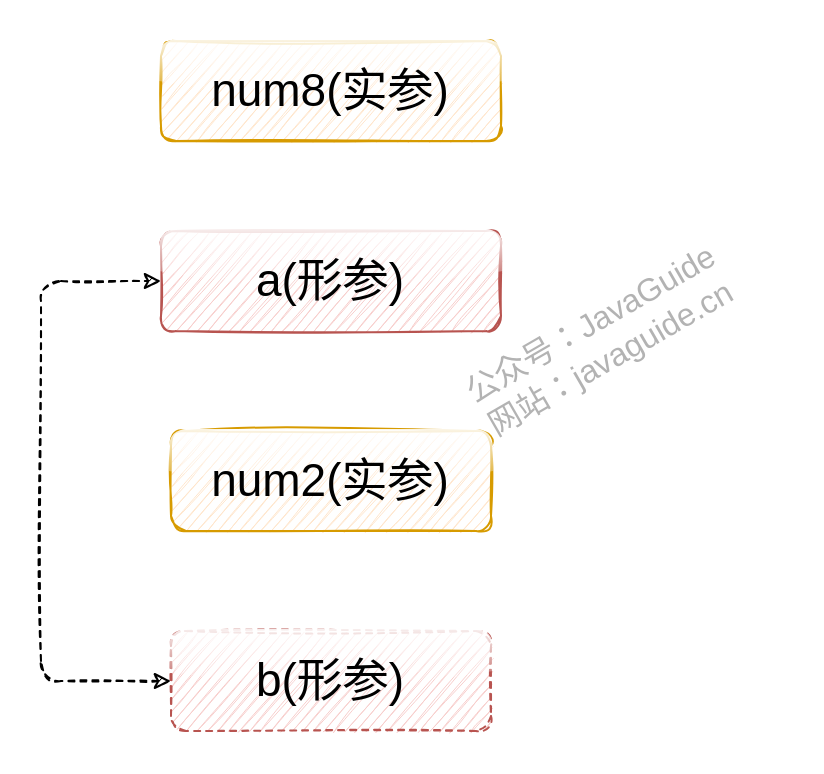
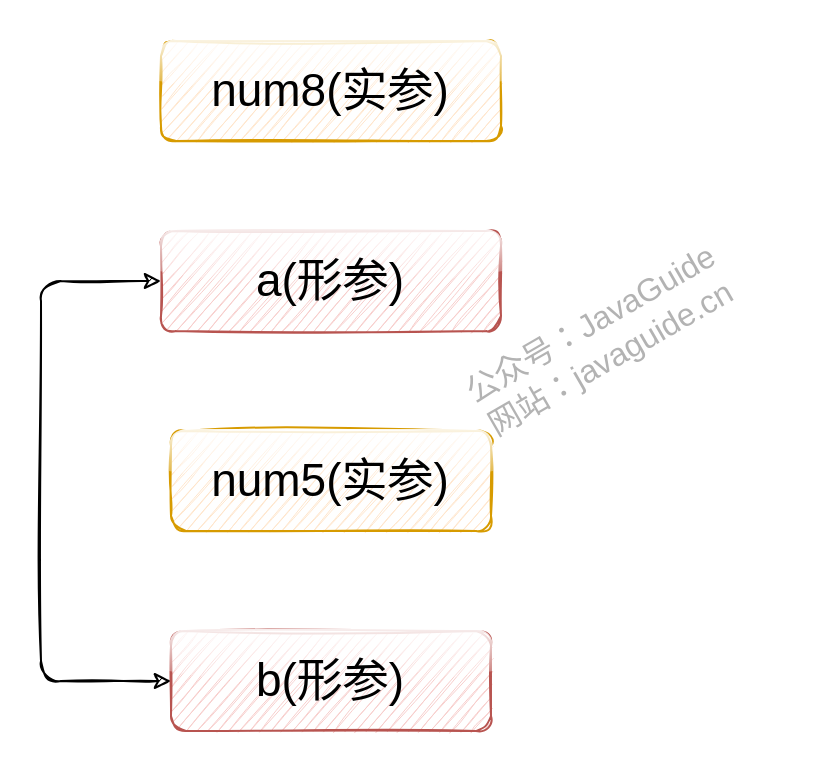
(331, 481) -> (331, 481)
(41, 530) -> (41, 530)
(331, 681) -> (331, 681)
